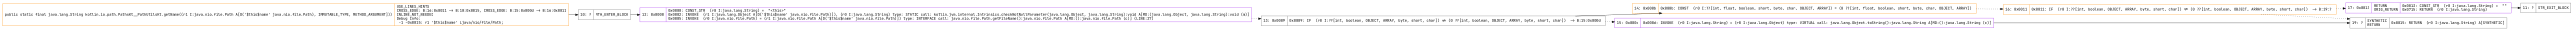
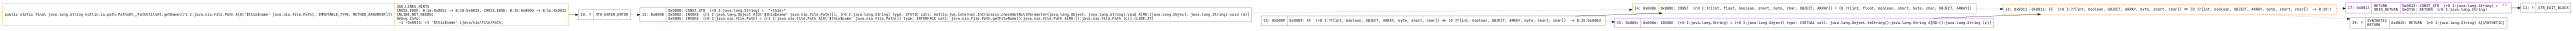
(612, 15) -> (612, 15)
(634, 15) -> (634, 15)
(1255, 19) -> (1441, 11)
(2170, 23) -> (1986, 16)
